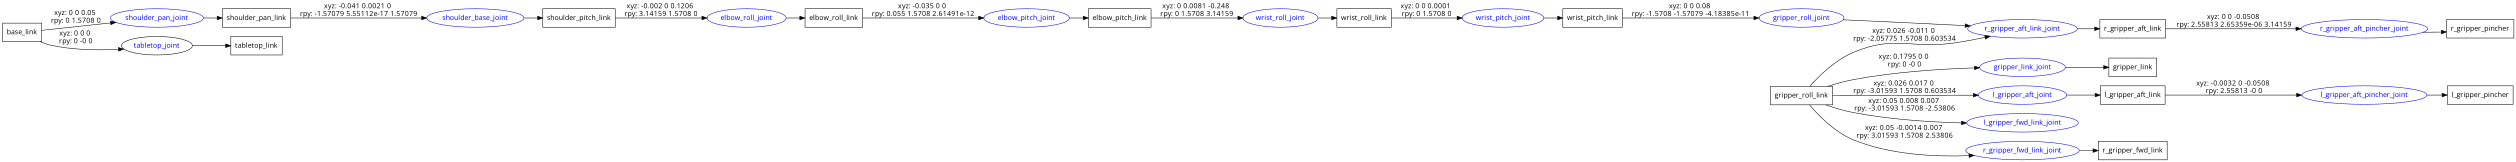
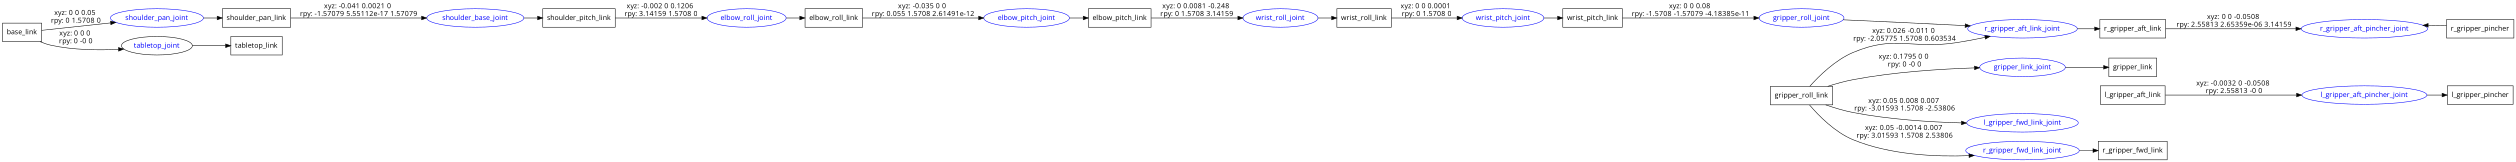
(2432, 32) -> (2437, 25)
(2023, 95) -> none
